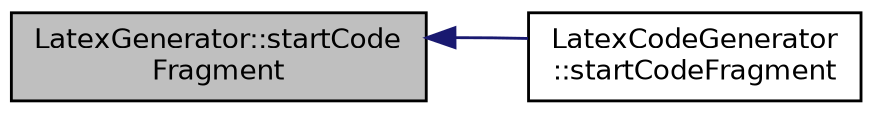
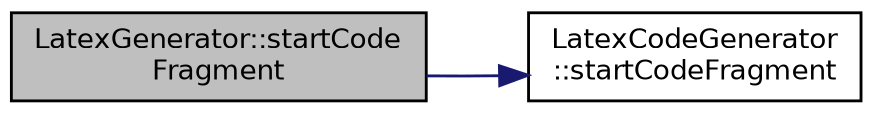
(492, 38) -> (463, 76)
